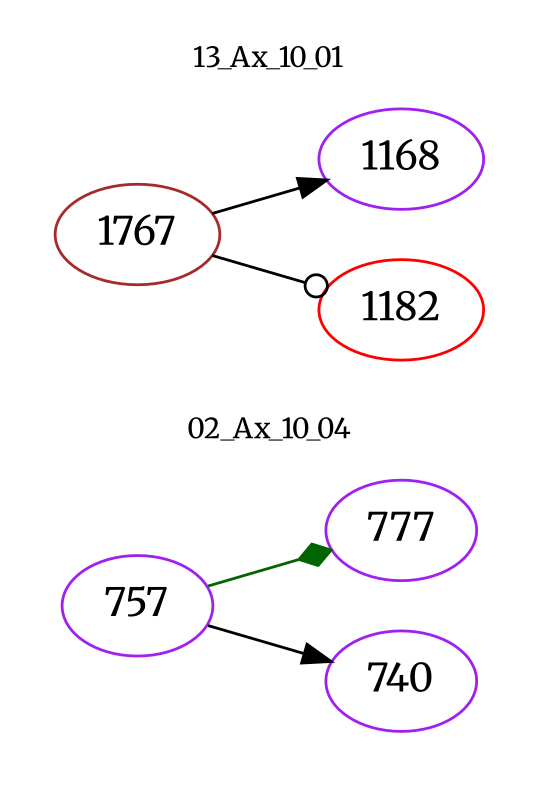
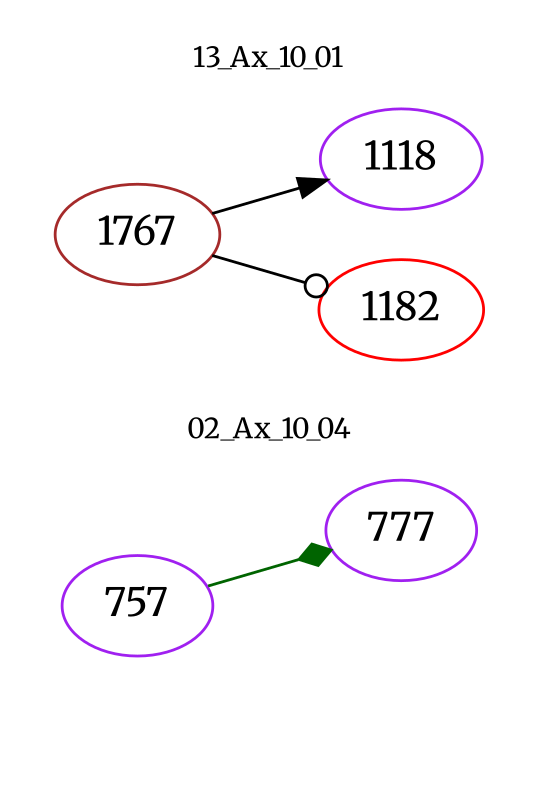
(401, 159) -> (401, 159)
(401, 681) -> none
